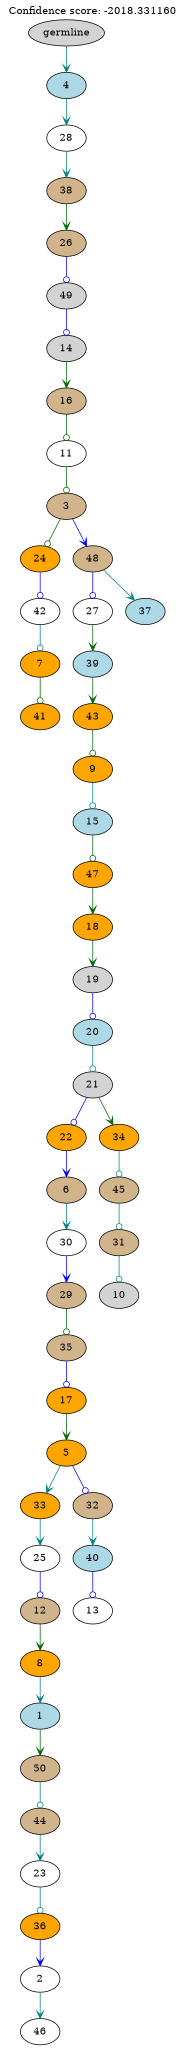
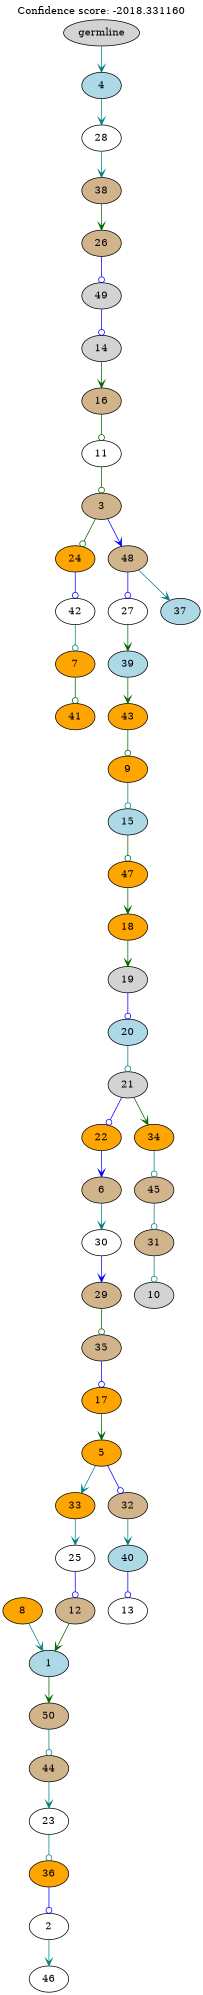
(40, 1634) -> (64, 1634)
(40, 1949) -> (49, 1897)
